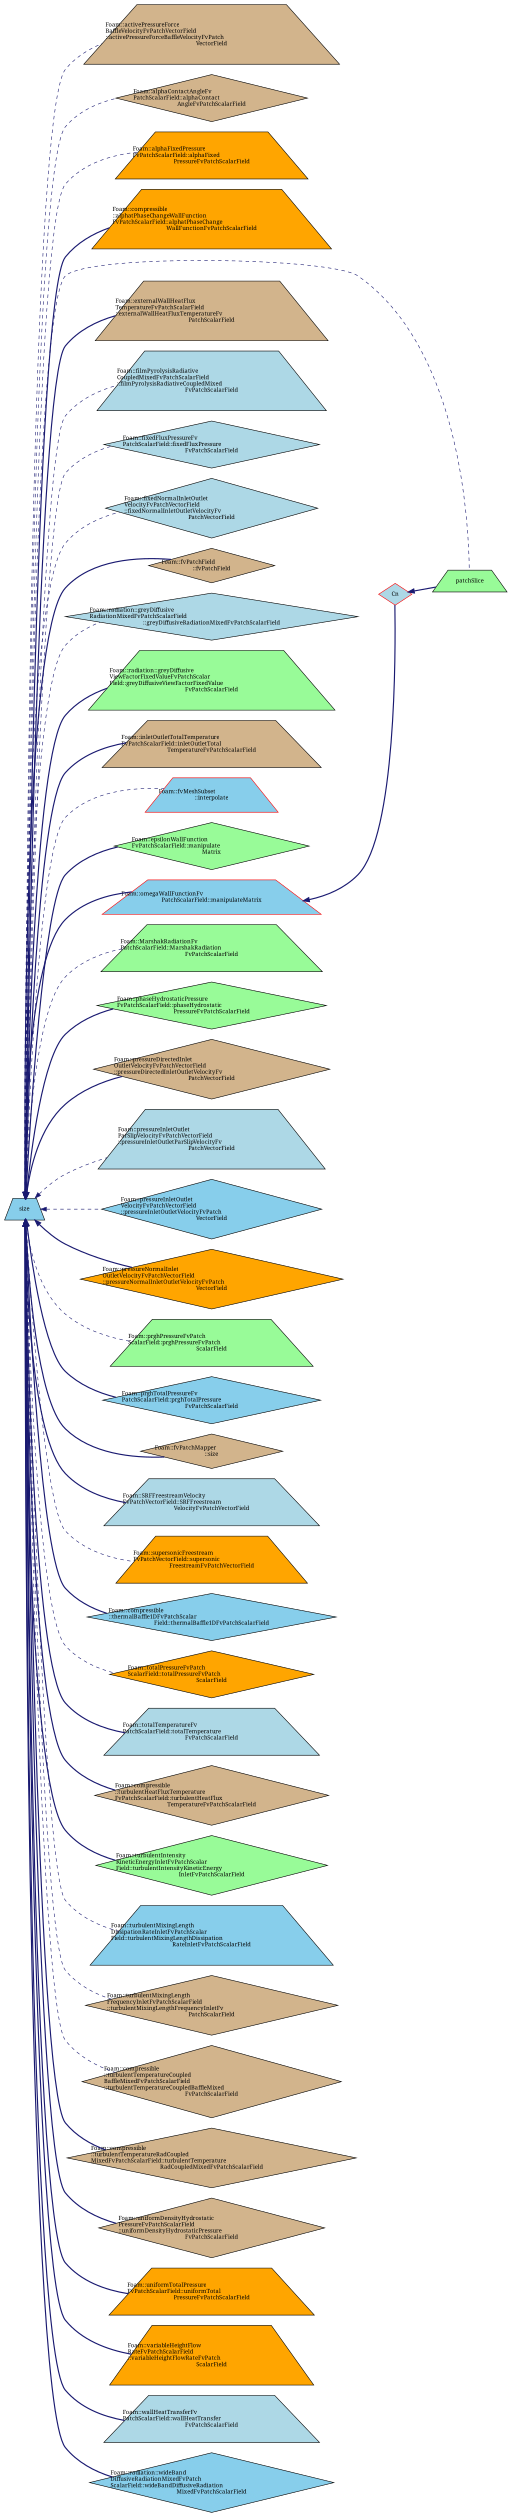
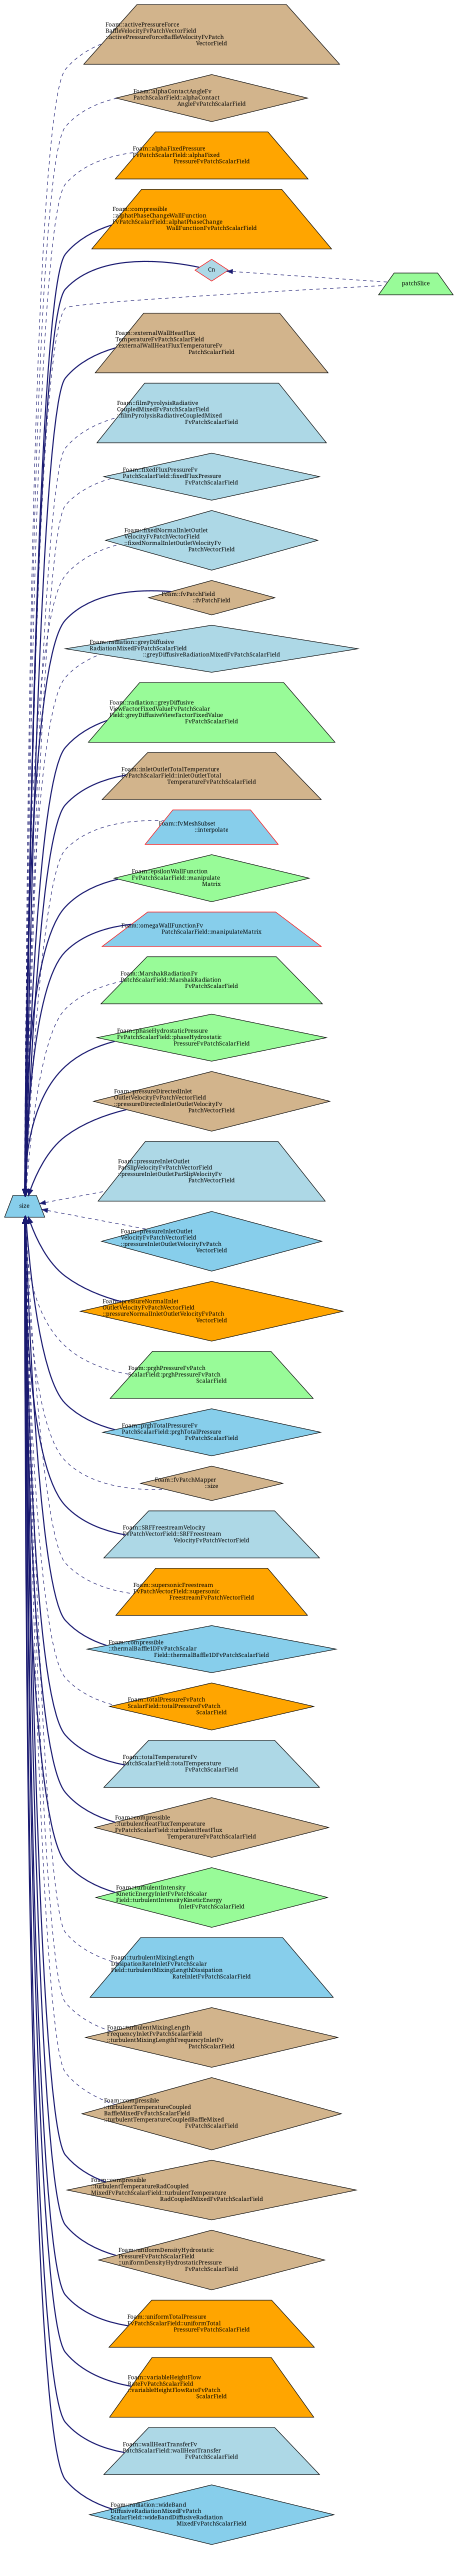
(425, 589) -> (310, 277)
(388, 770) -> (35, 668)
(45, 1382) -> (41, 1397)
